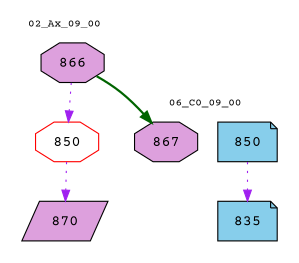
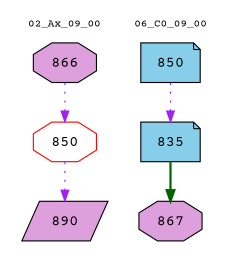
(132, 102) -> (170, 176)
(65, 221) -> (65, 221)
